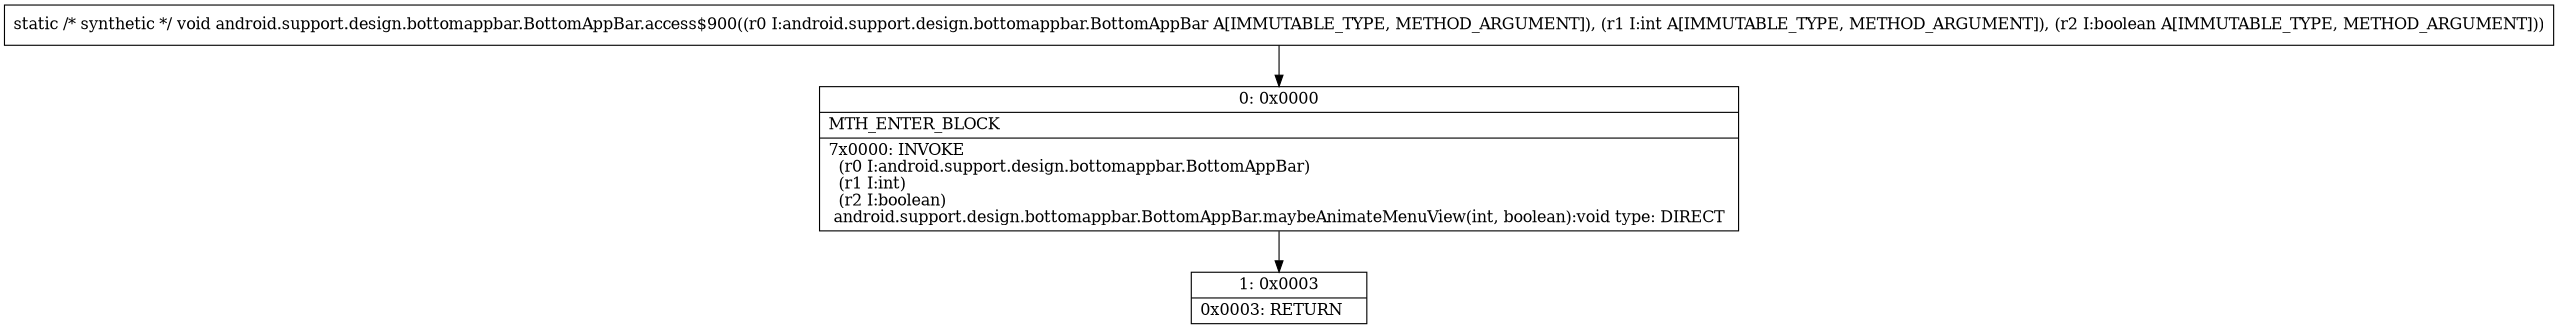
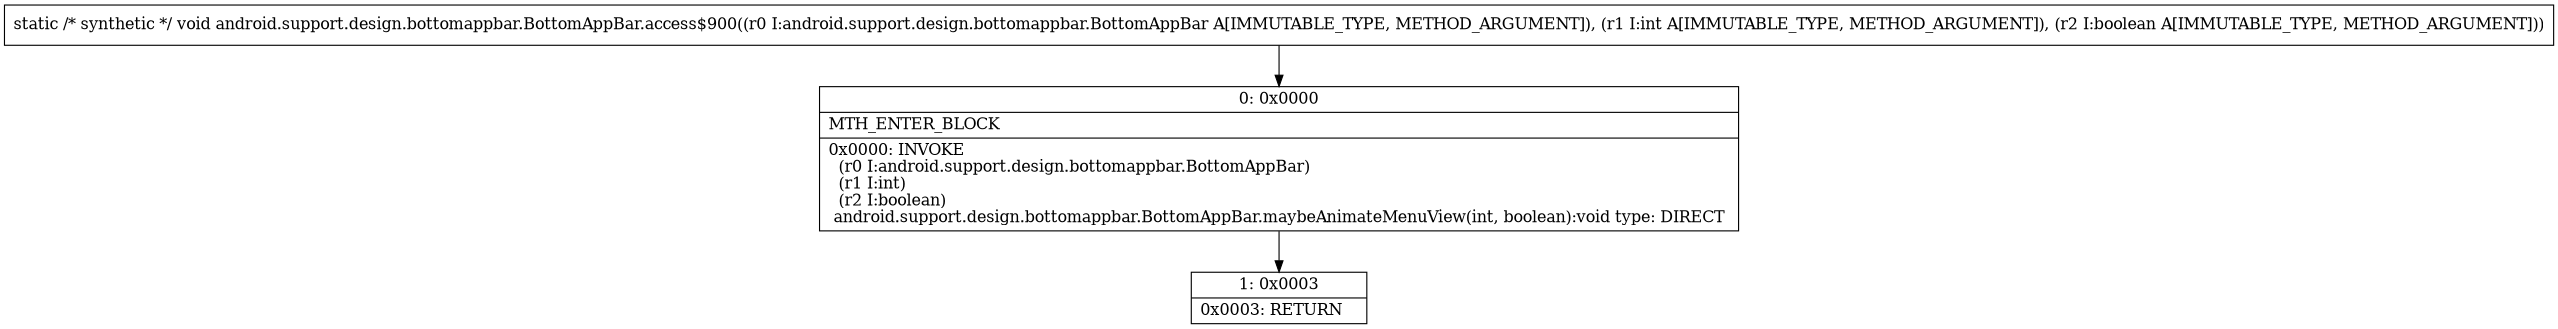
(902, 150) -> (902, 150)
